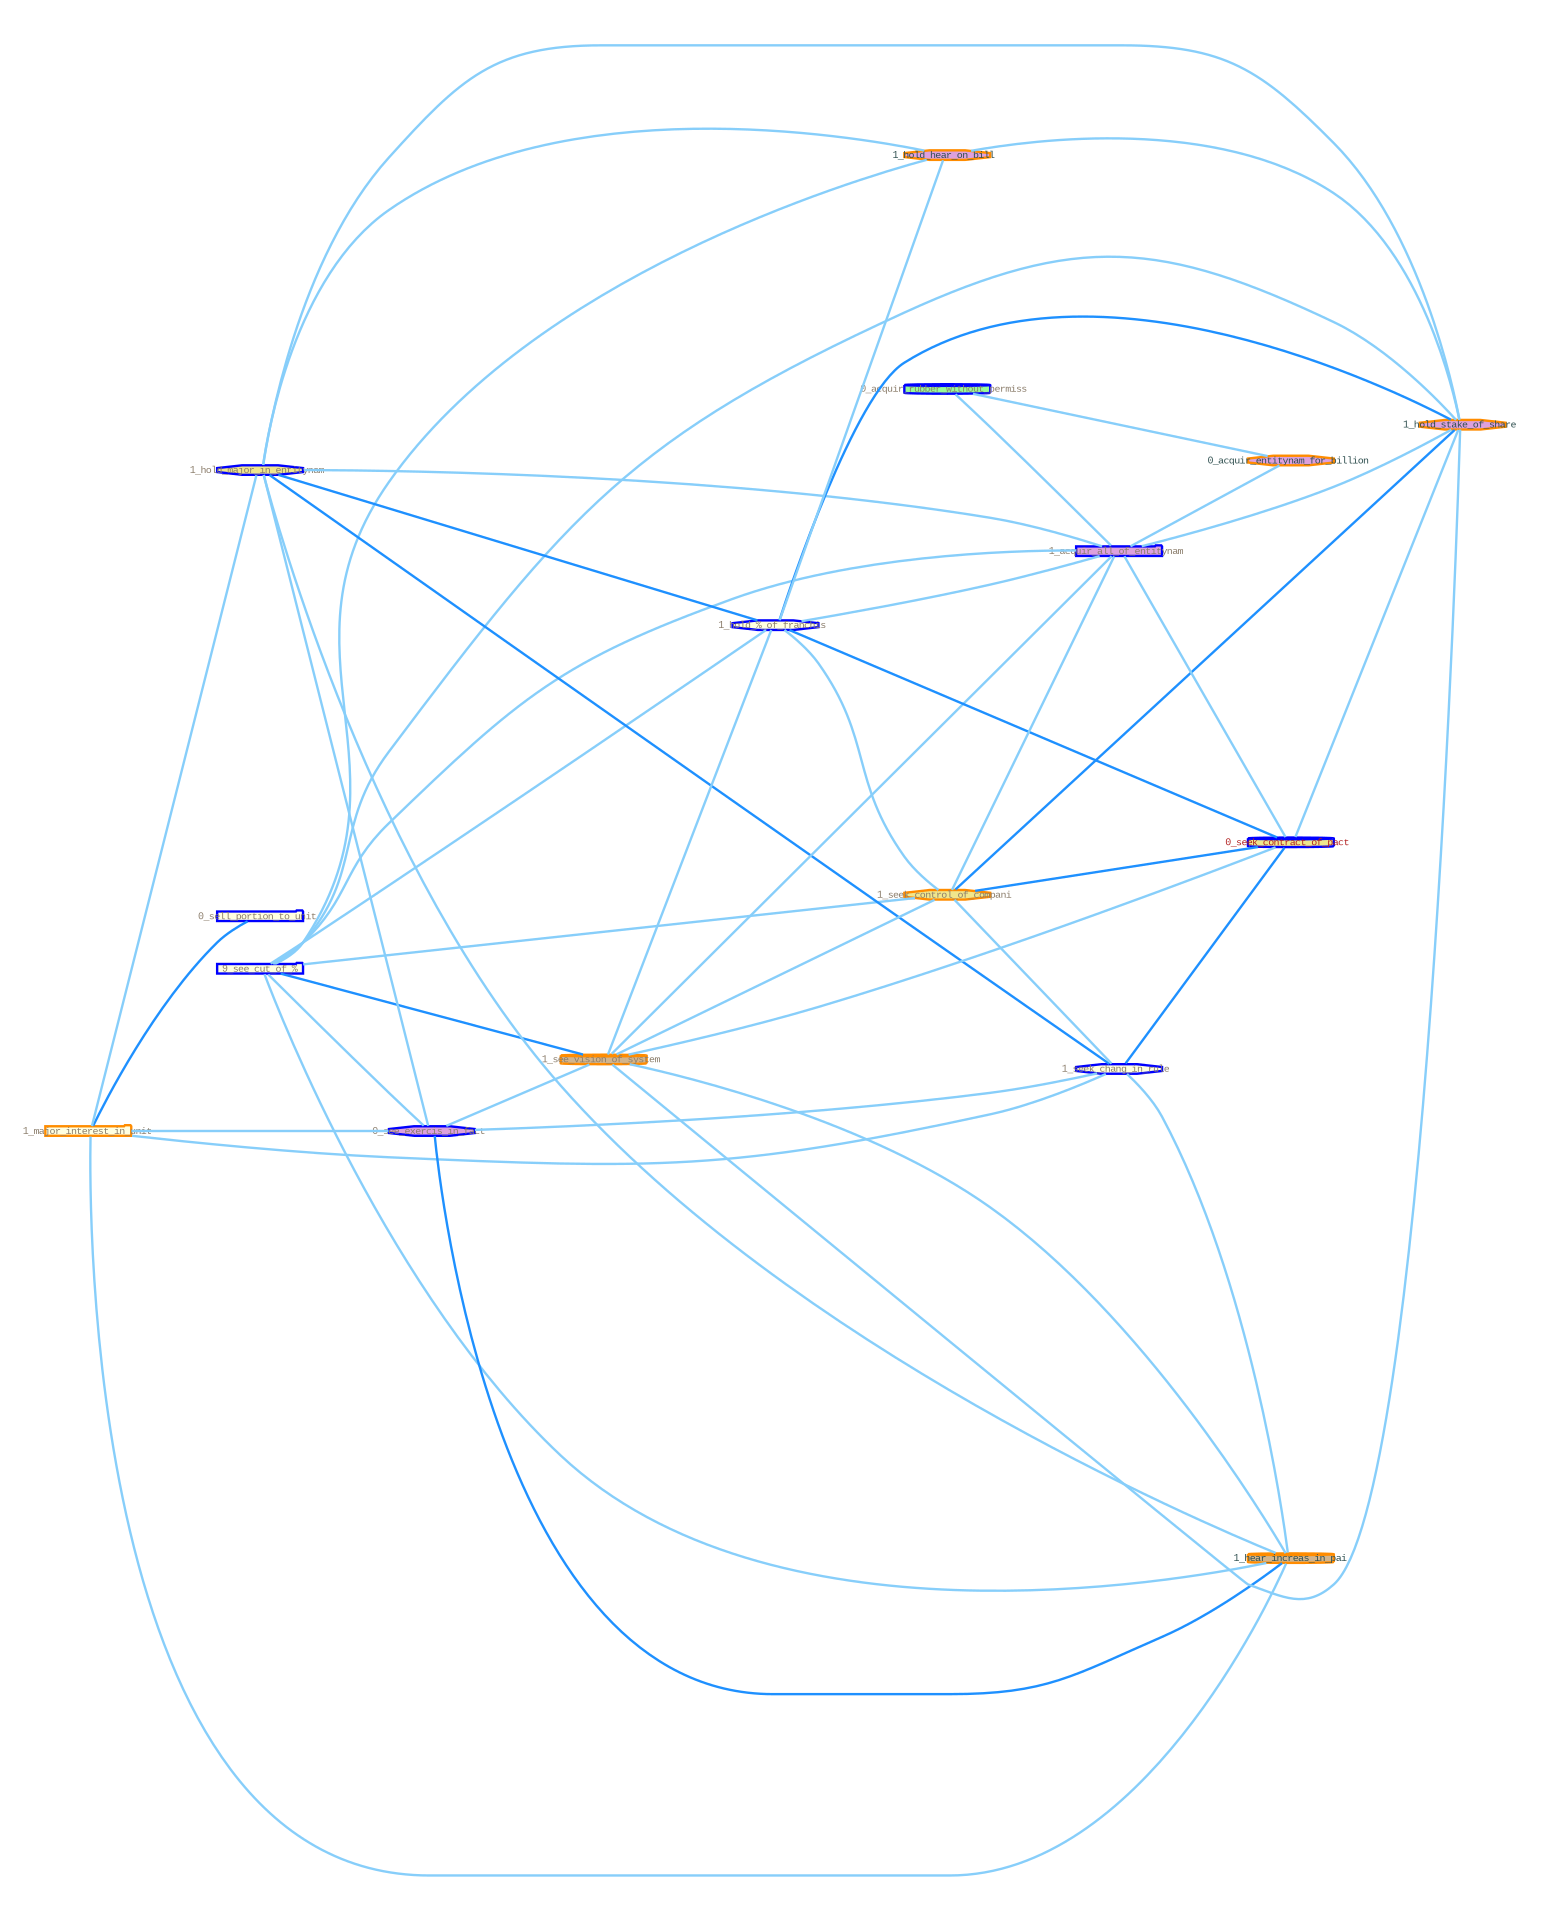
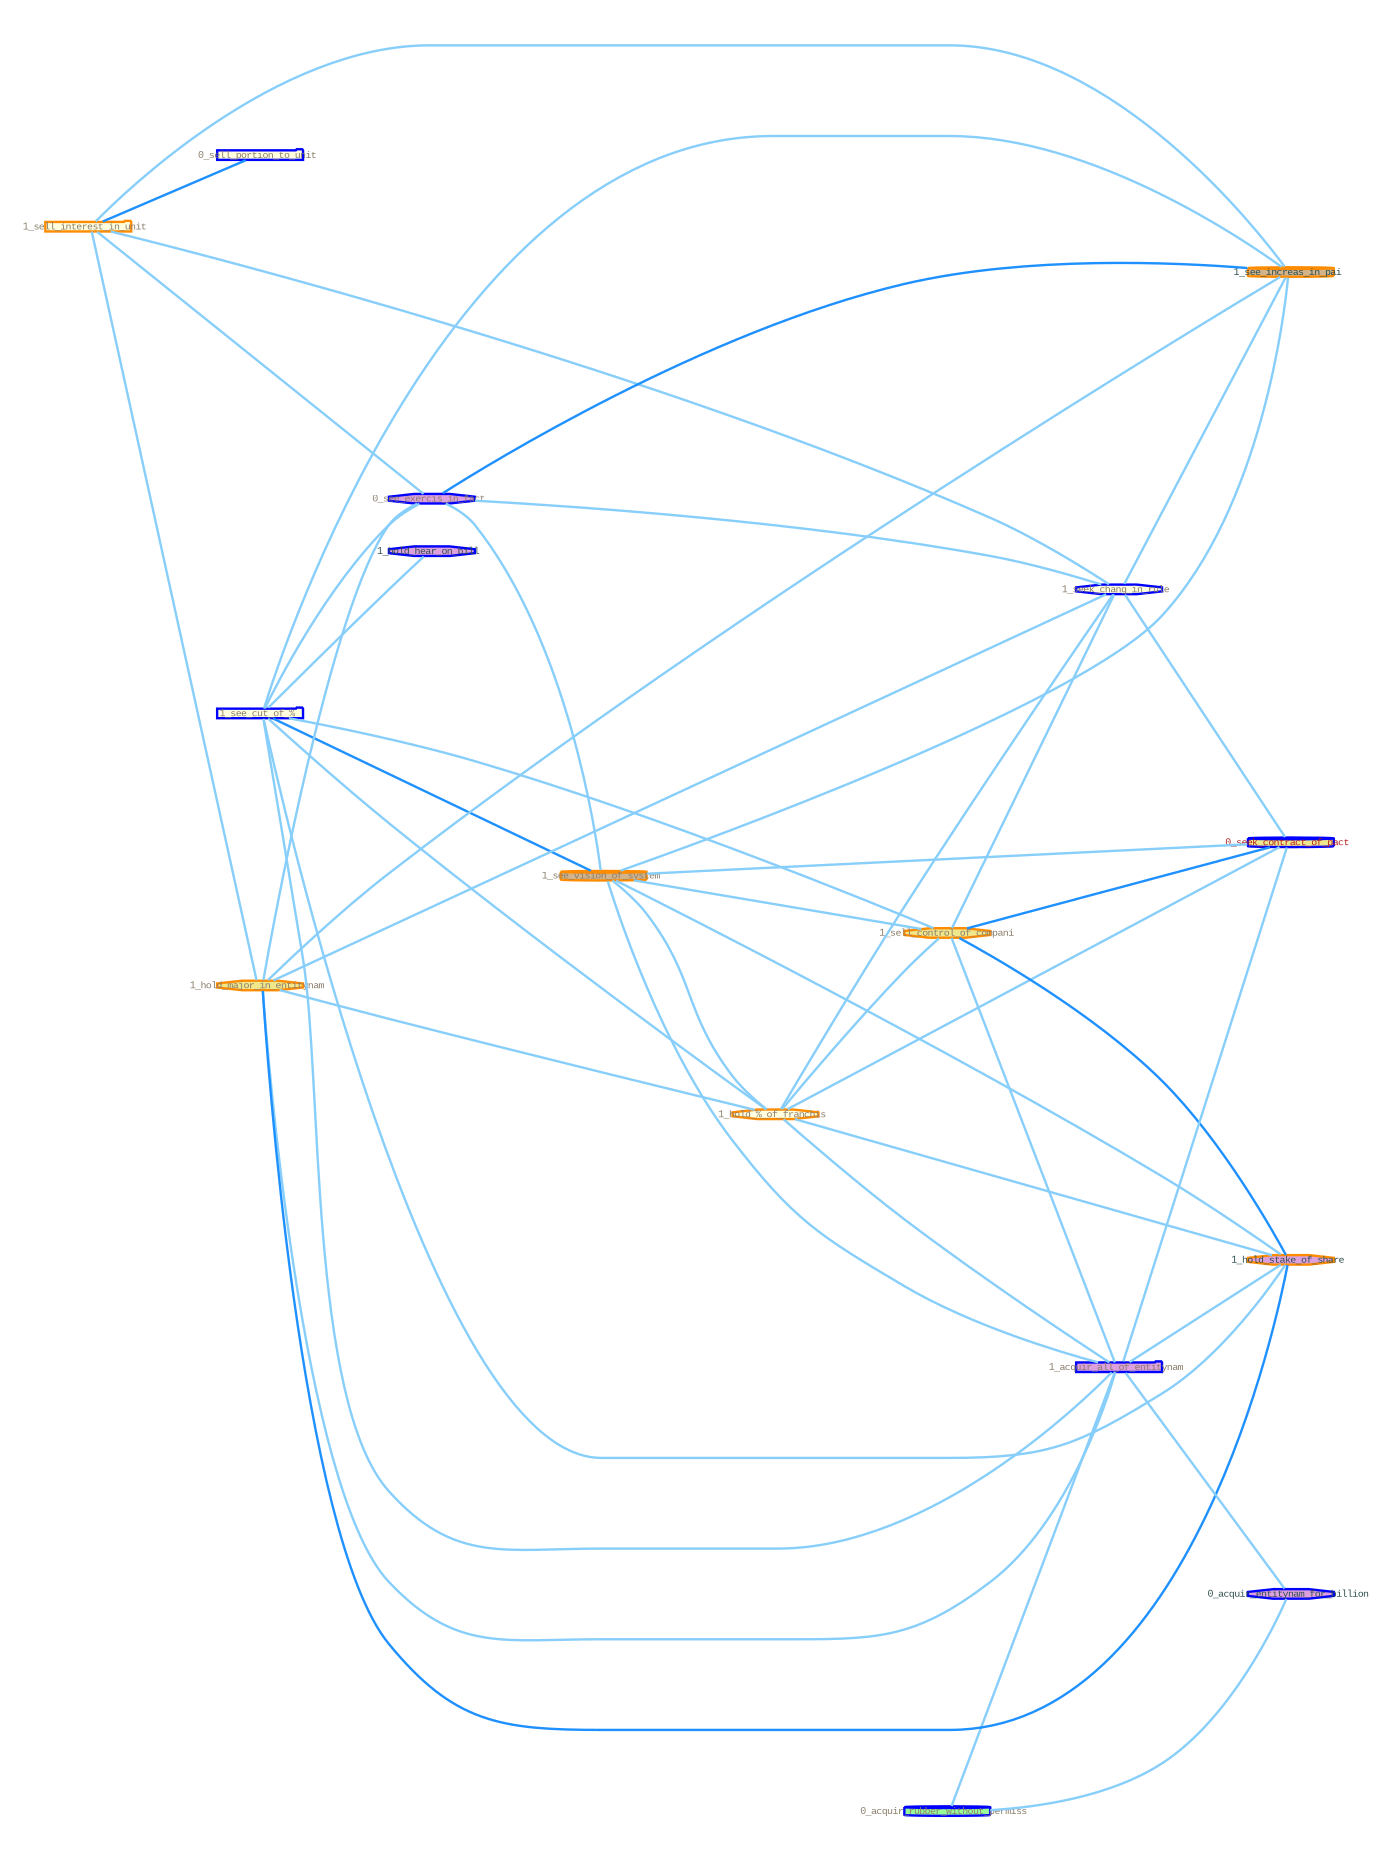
(843, 45) -> (628, 1730)
(947, 155) -> (432, 551)
(507, 156) -> none
(1286, 168) -> none
(1038, 321) -> (1021, 1184)
(861, 390) -> (950, 836)
(1291, 461) -> (1291, 1594)
(260, 470) -> (260, 985)
(518, 548) -> (517, 1051)
(775, 625) -> (775, 1114)
(1377, 633) -> none
(1045, 739) -> (1046, 972)
(689, 770) -> (690, 787)
(947, 895) -> (947, 933)
(1205, 956) -> (1205, 716)
(260, 969) -> (260, 713)
(88, 1131) -> (88, 227)
(1291, 1558) -> (1291, 272)
